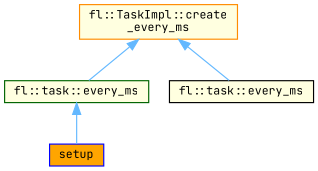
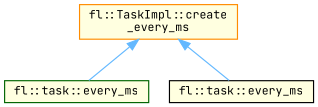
(77, 155) -> none
